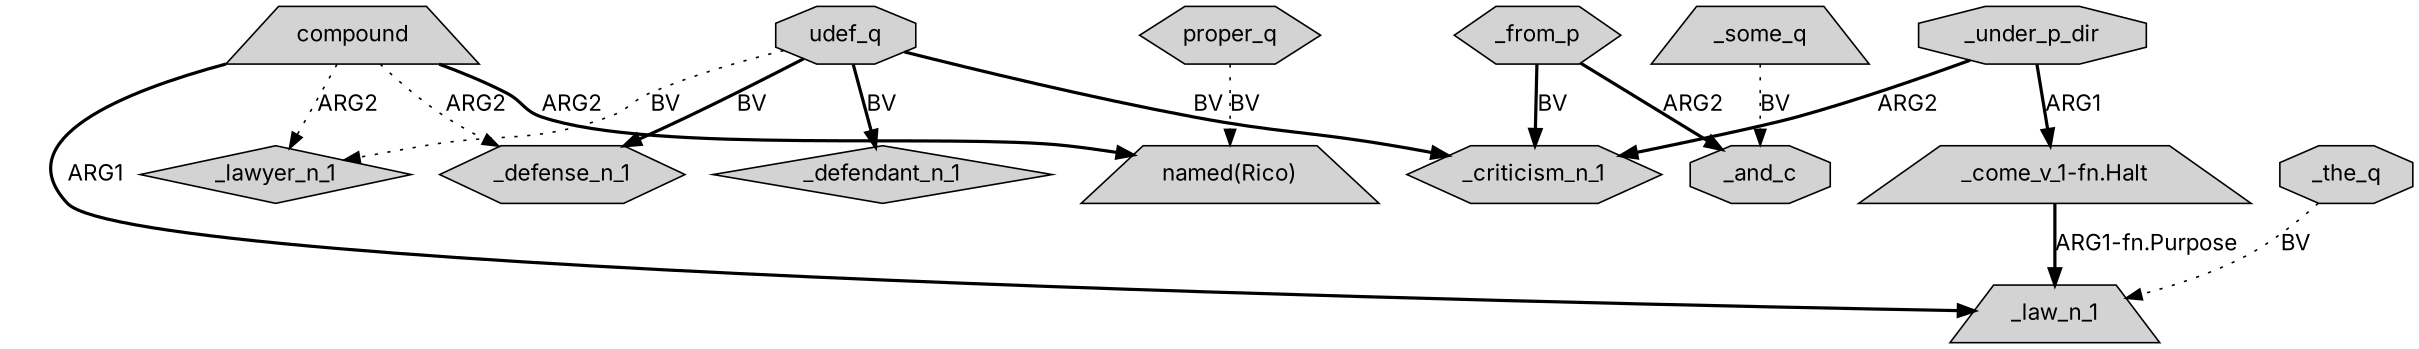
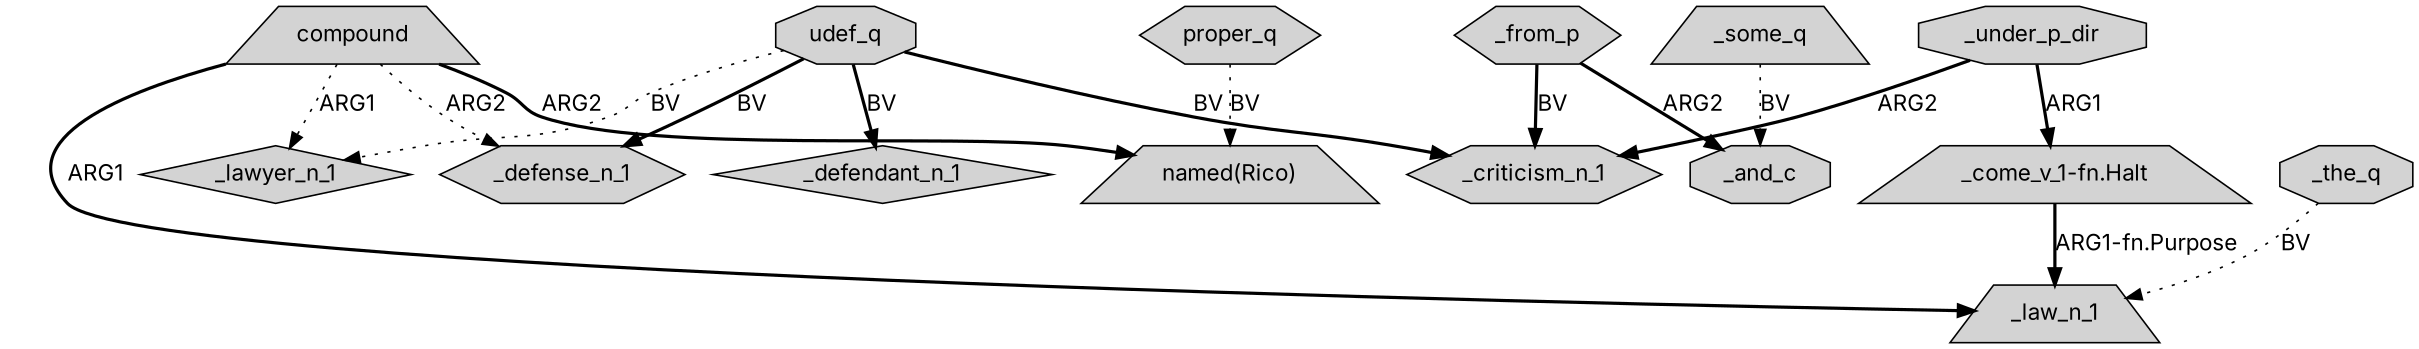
(348, 105) -> (348, 105)
